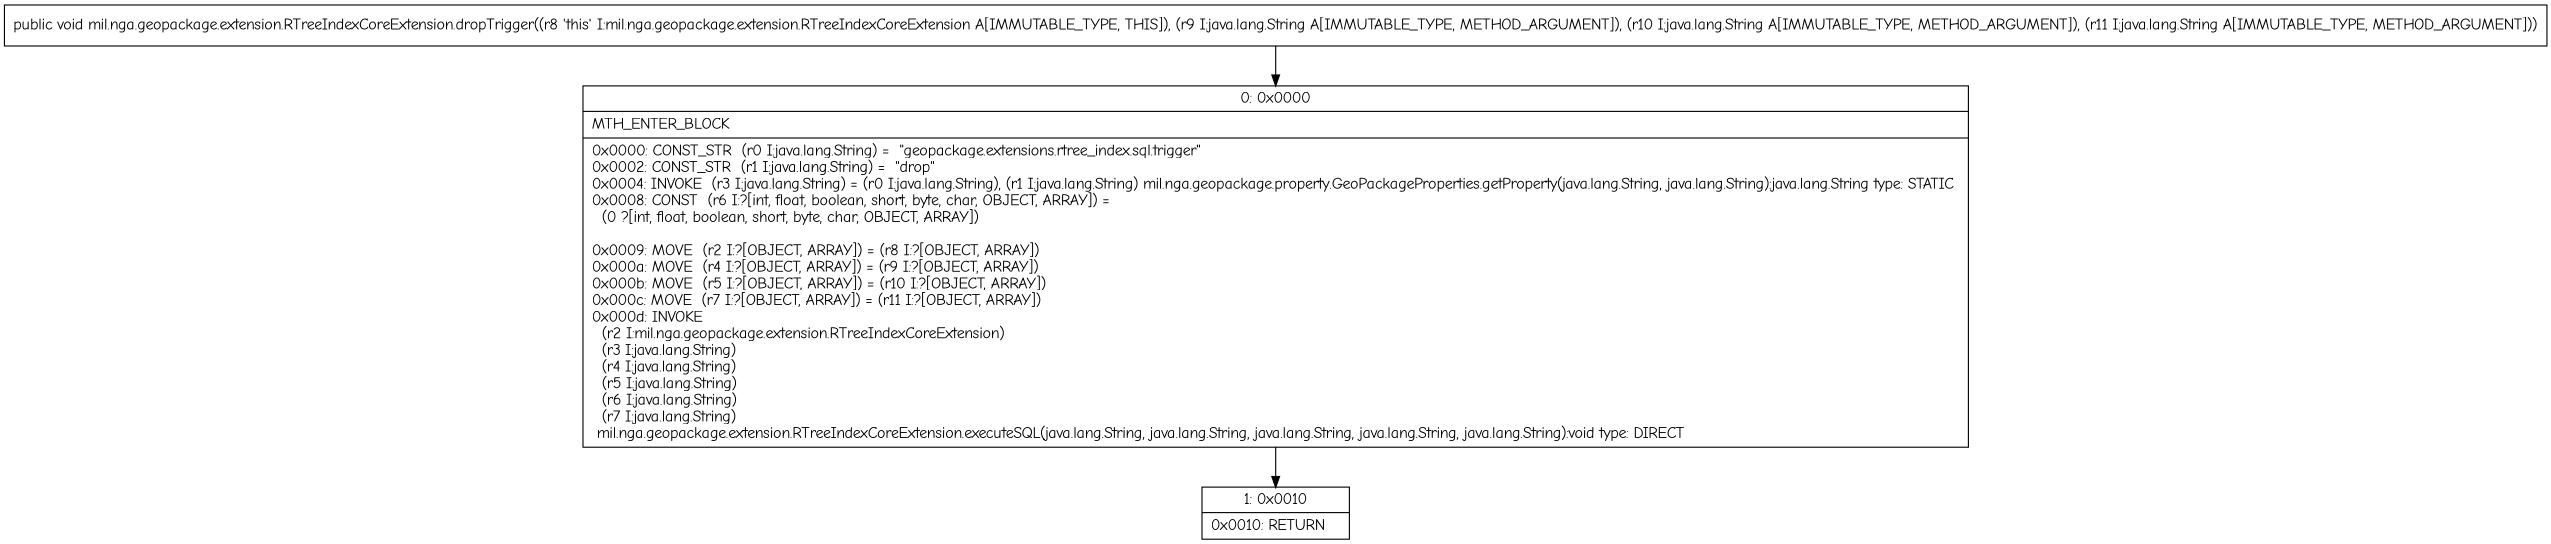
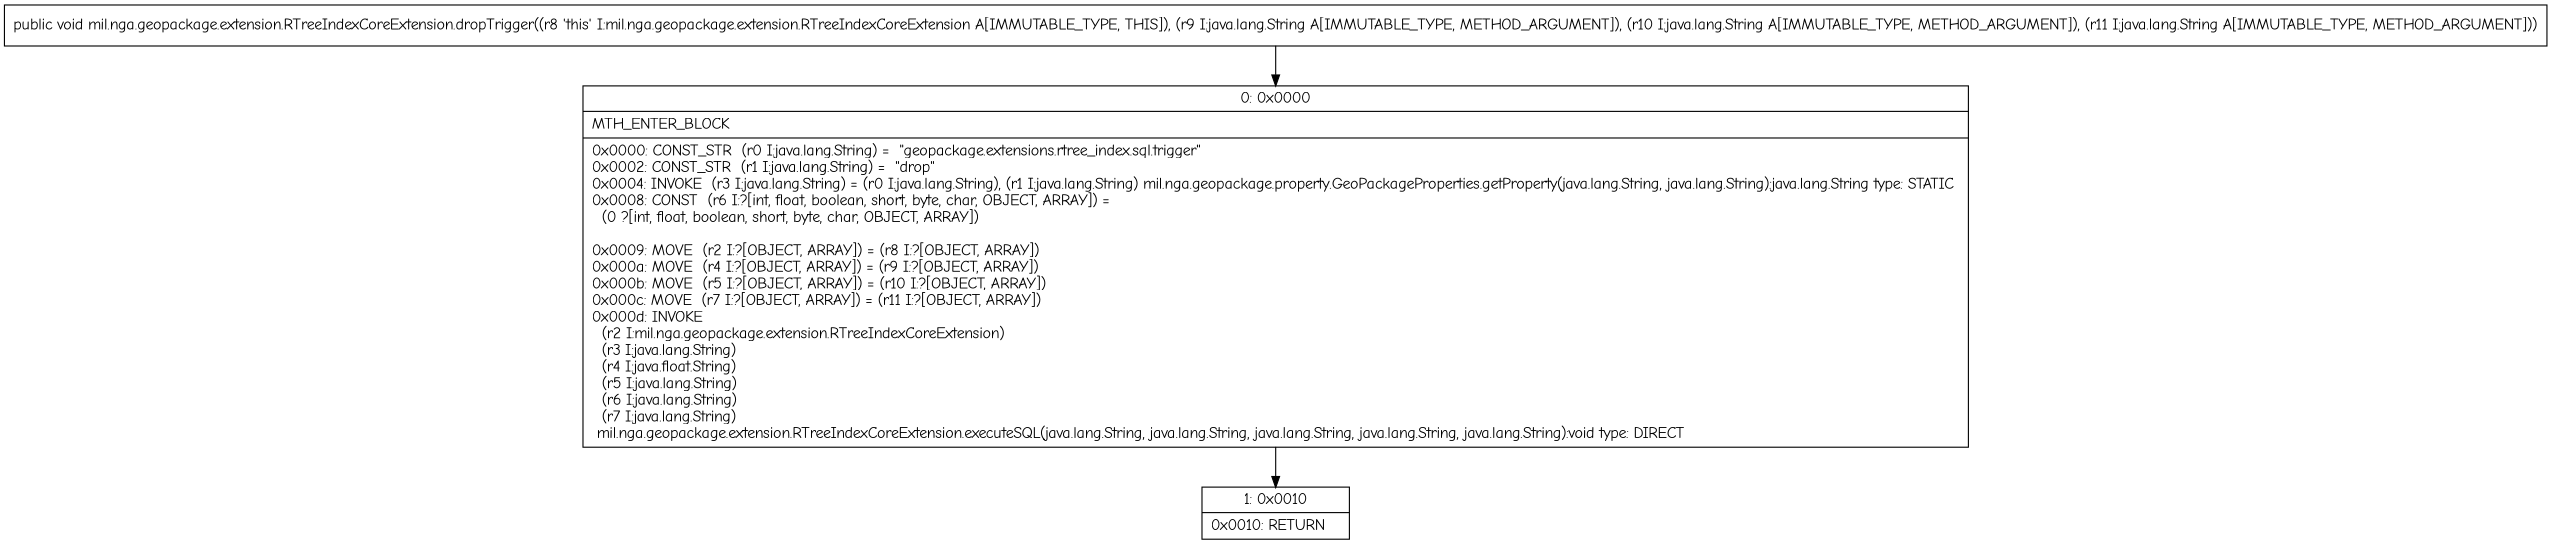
(664, 367) -> (664, 367)
